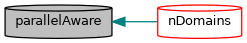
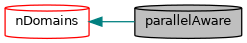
(141, 22) -> (118, 22)
